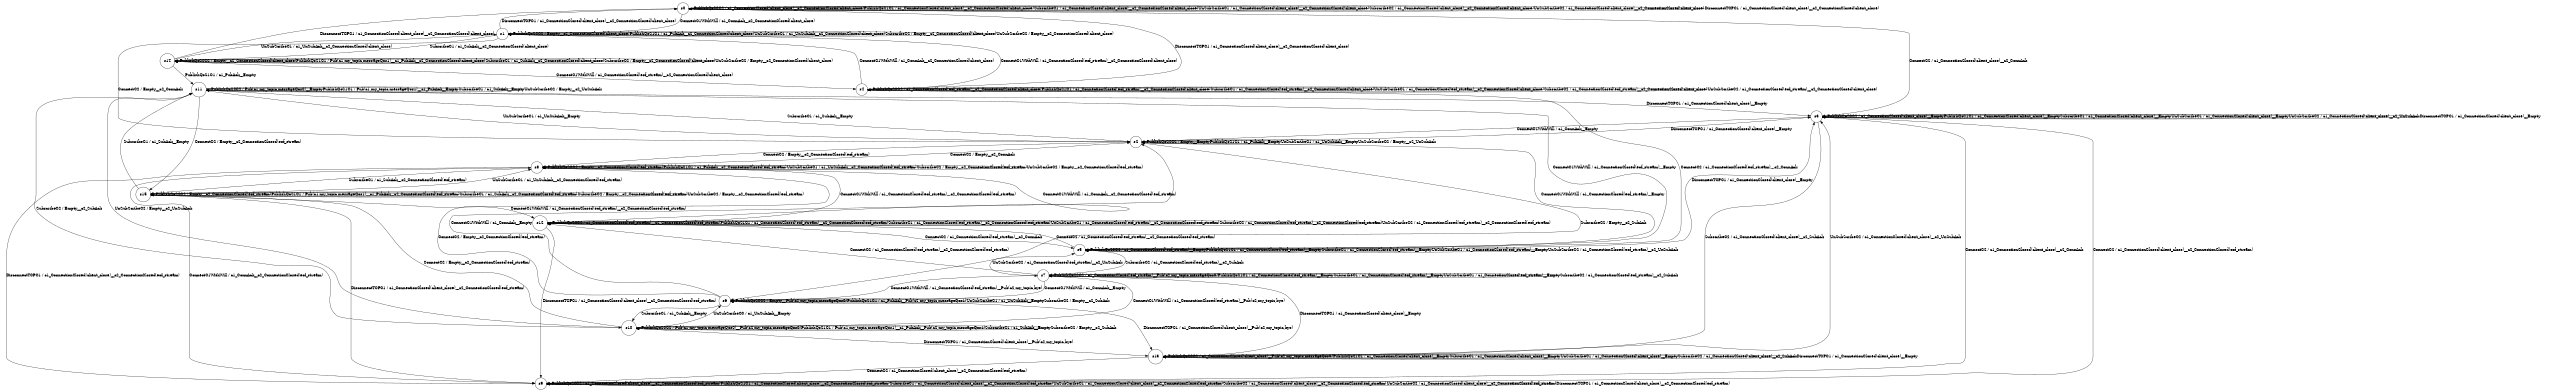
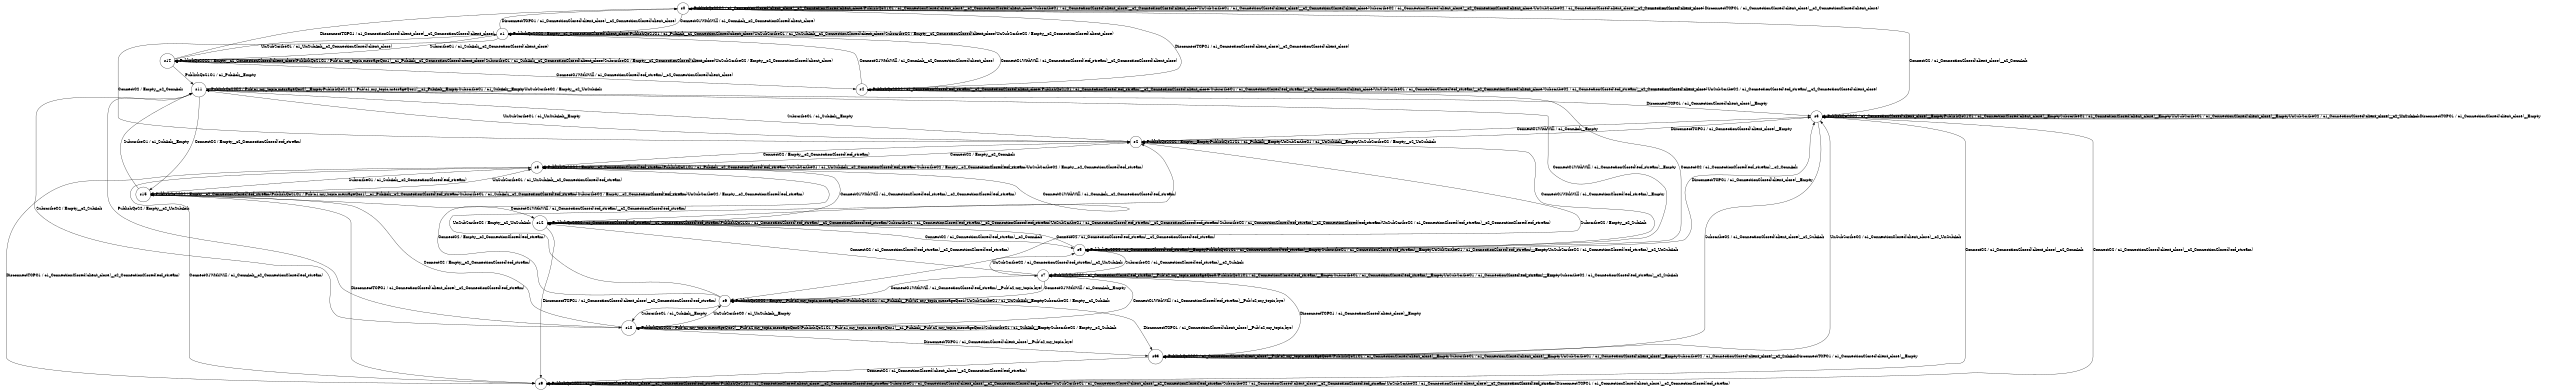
(153, 209) -> (153, 209)
(492, 223) -> (492, 223)
(1156, 357) -> (1156, 357)
